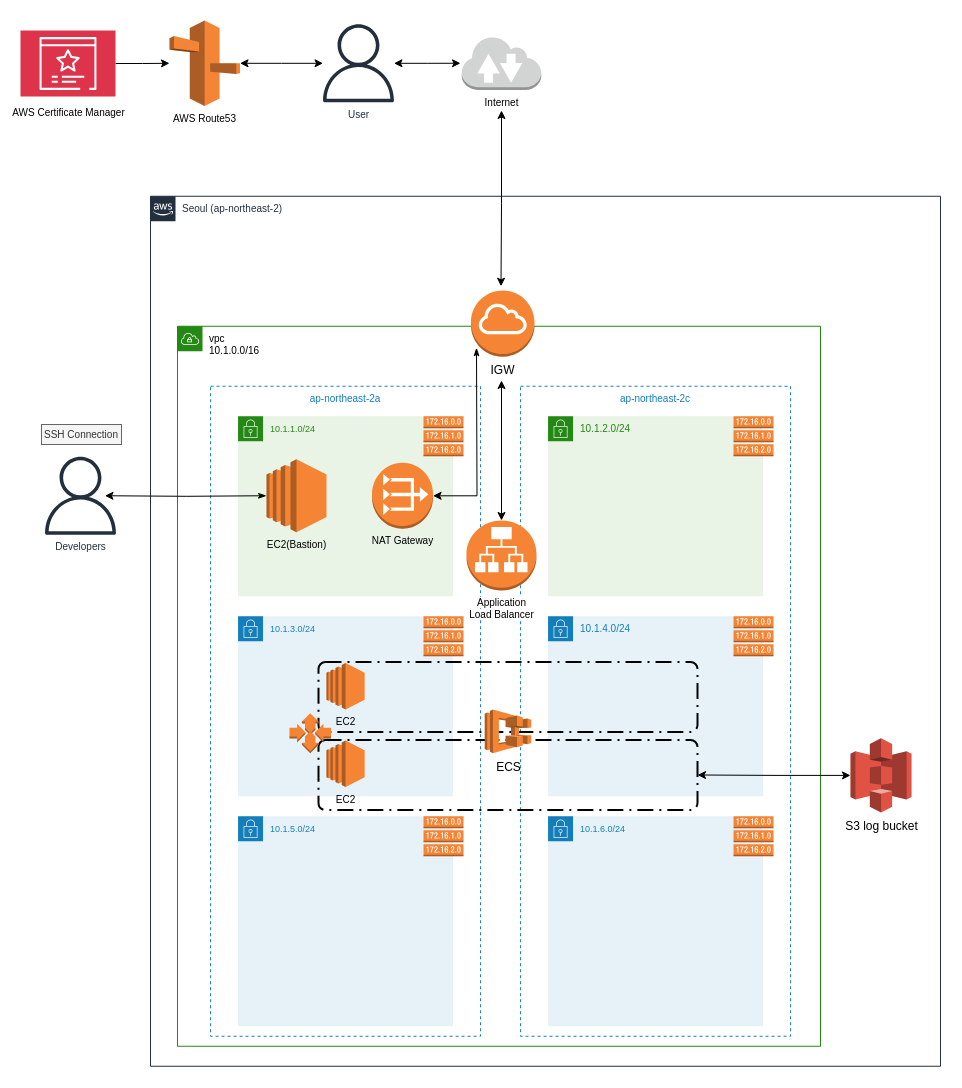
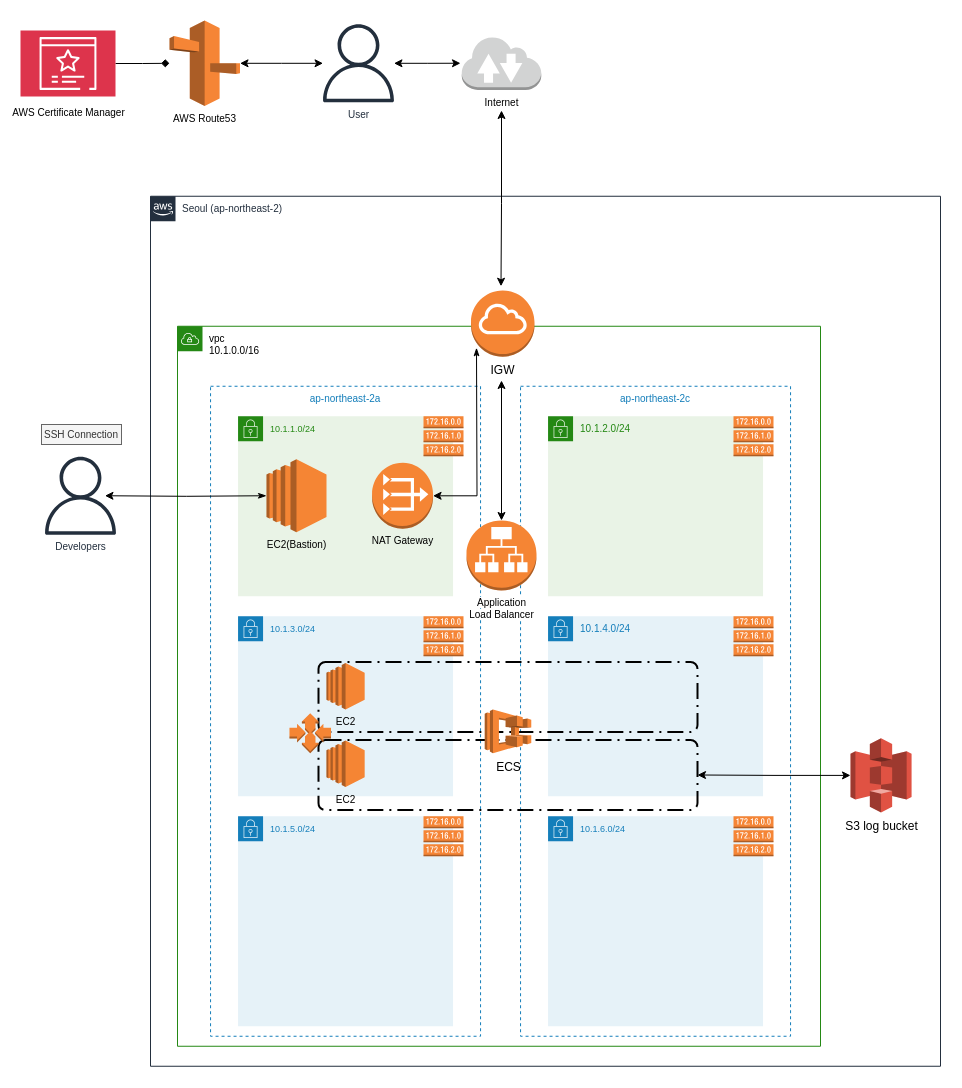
(161, 63) -> (161, 63)
